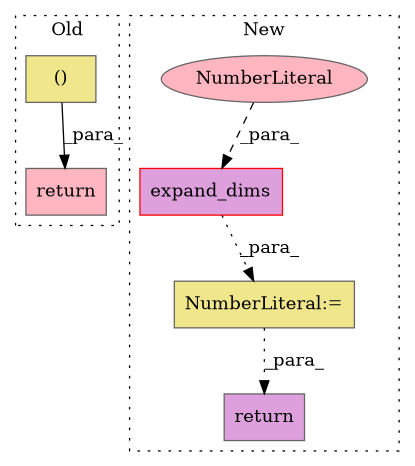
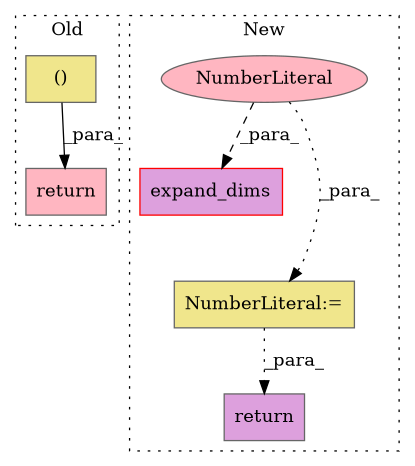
(235, 242) -> (320, 185)
